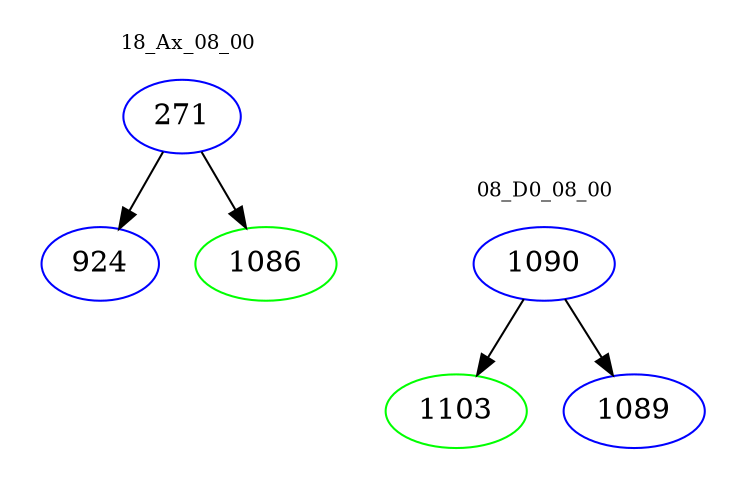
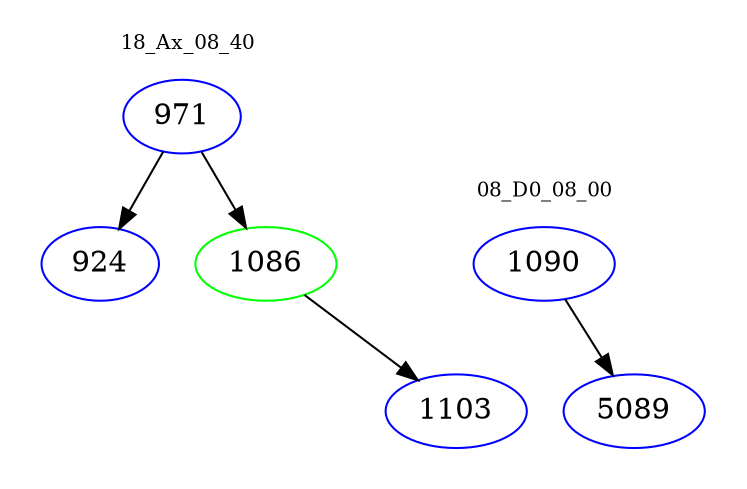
(188, 44) -> (188, 44)
(182, 117) -> (182, 117)
(506, 328) -> (353, 331)
(456, 411) -> (456, 411)
(634, 411) -> (634, 411)
